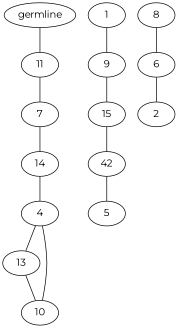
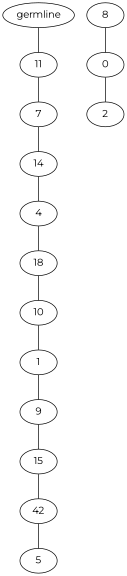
(156, 65) -> (105, 65)
(21, 263) -> (39, 263)
(47, 263) -> (39, 338)
